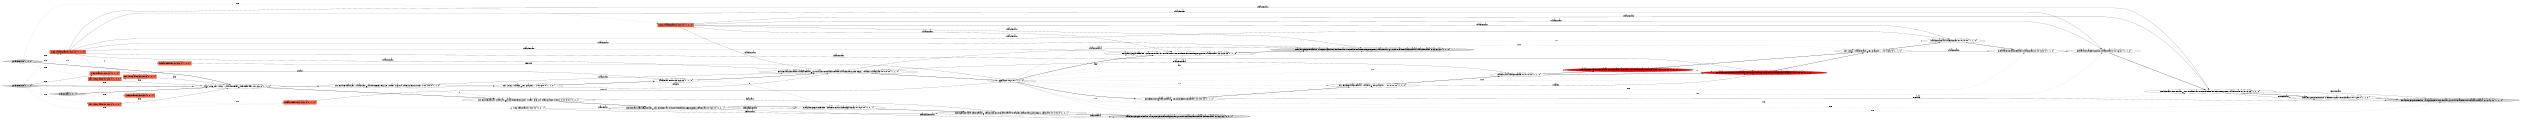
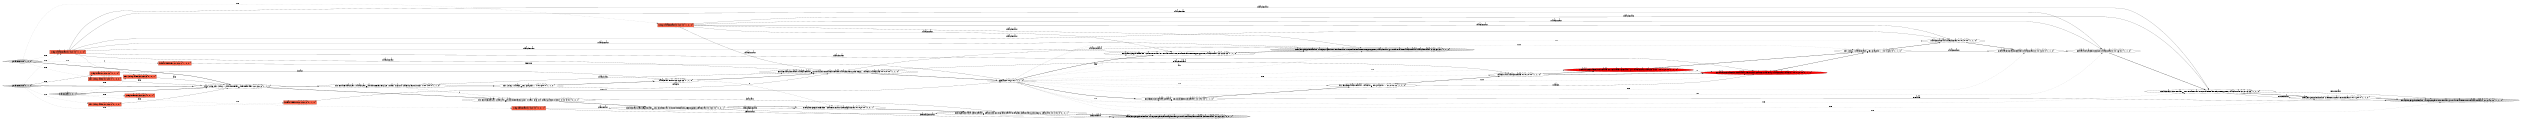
none -> (1260, 77)
(529, 108) -> (529, 108)
